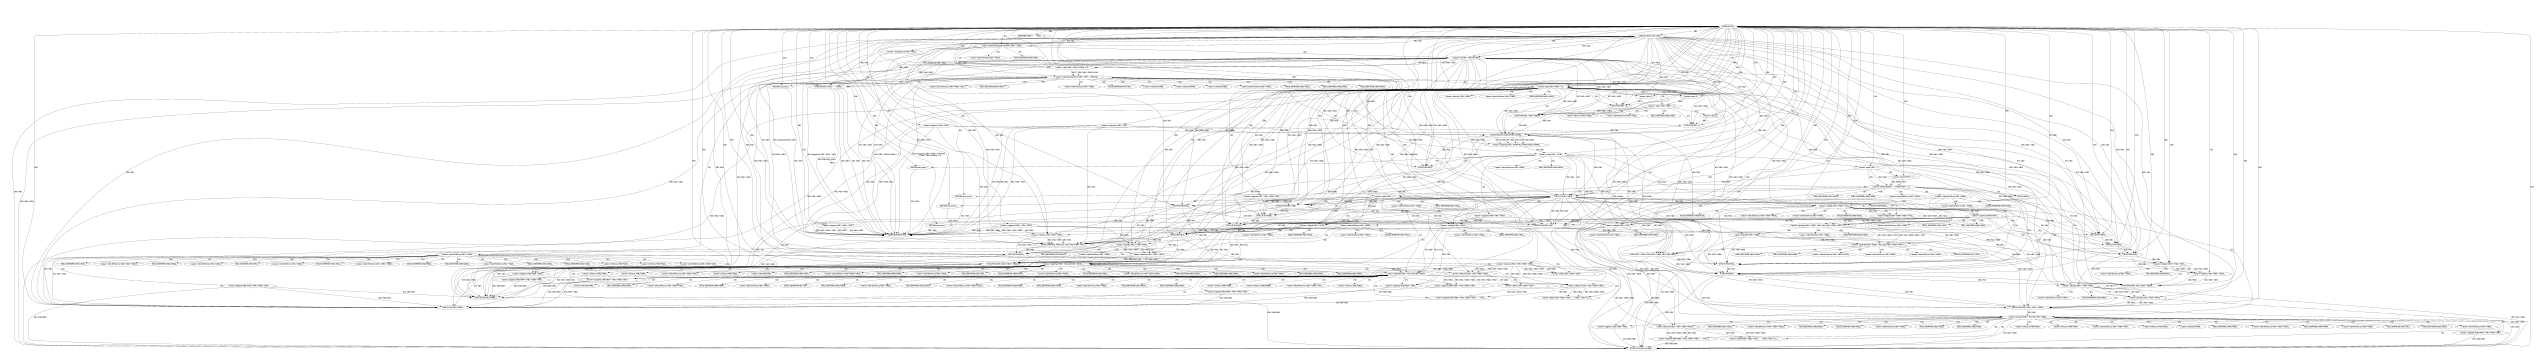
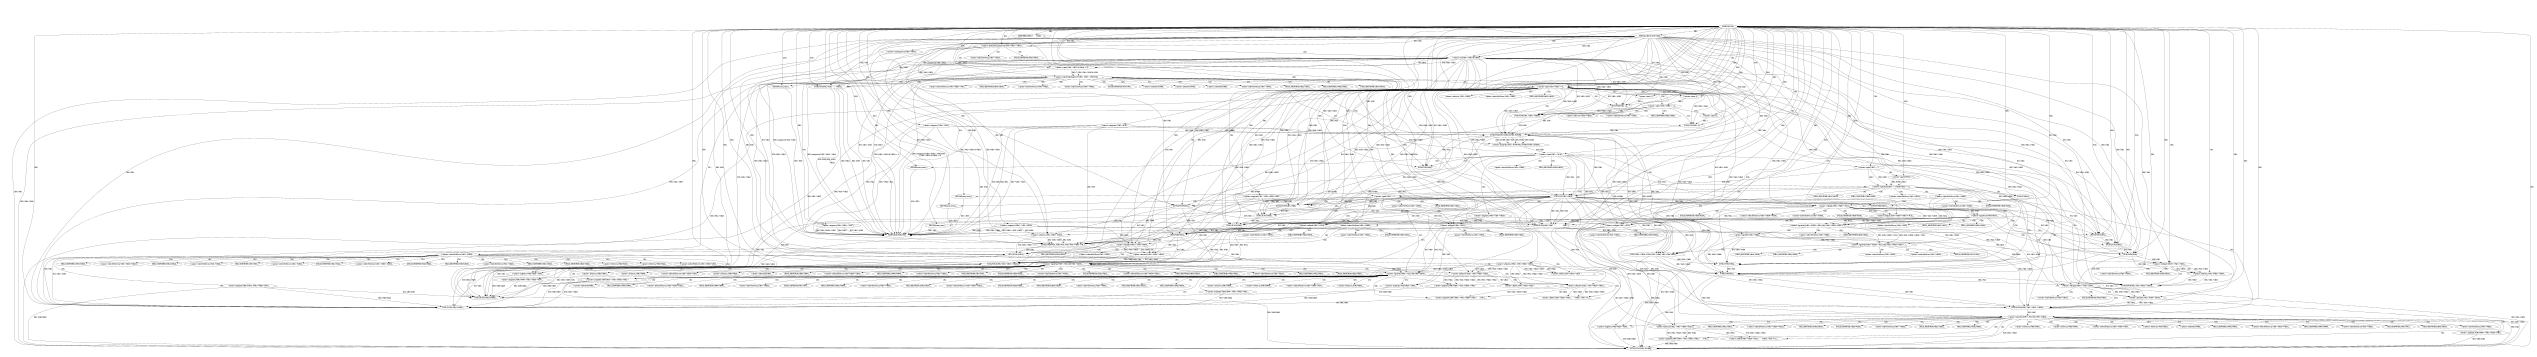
none -> (1034, 87)
none -> (951, 116)
(1355, 116) -> (1426, 139)
(1441, 129) -> (1529, 133)
(1831, 255) -> none
